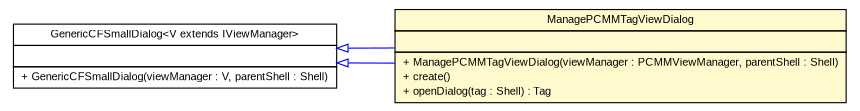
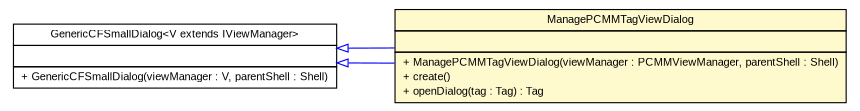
(478, 91) -> (474, 91)
